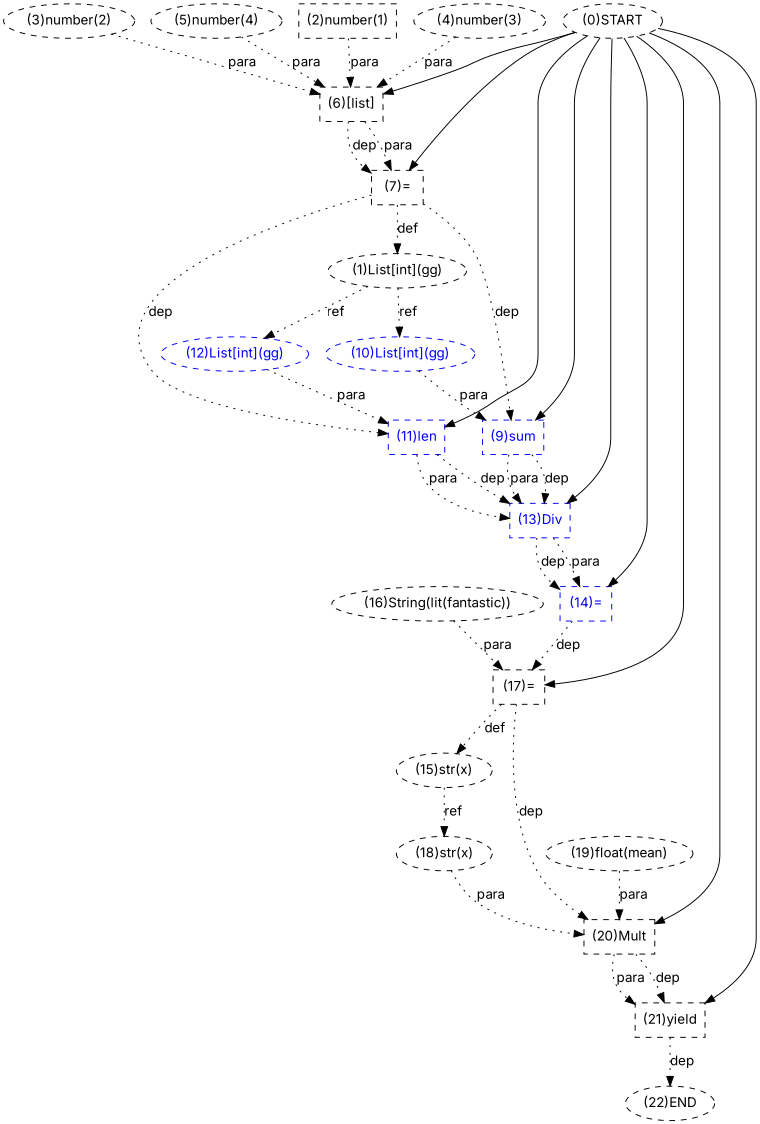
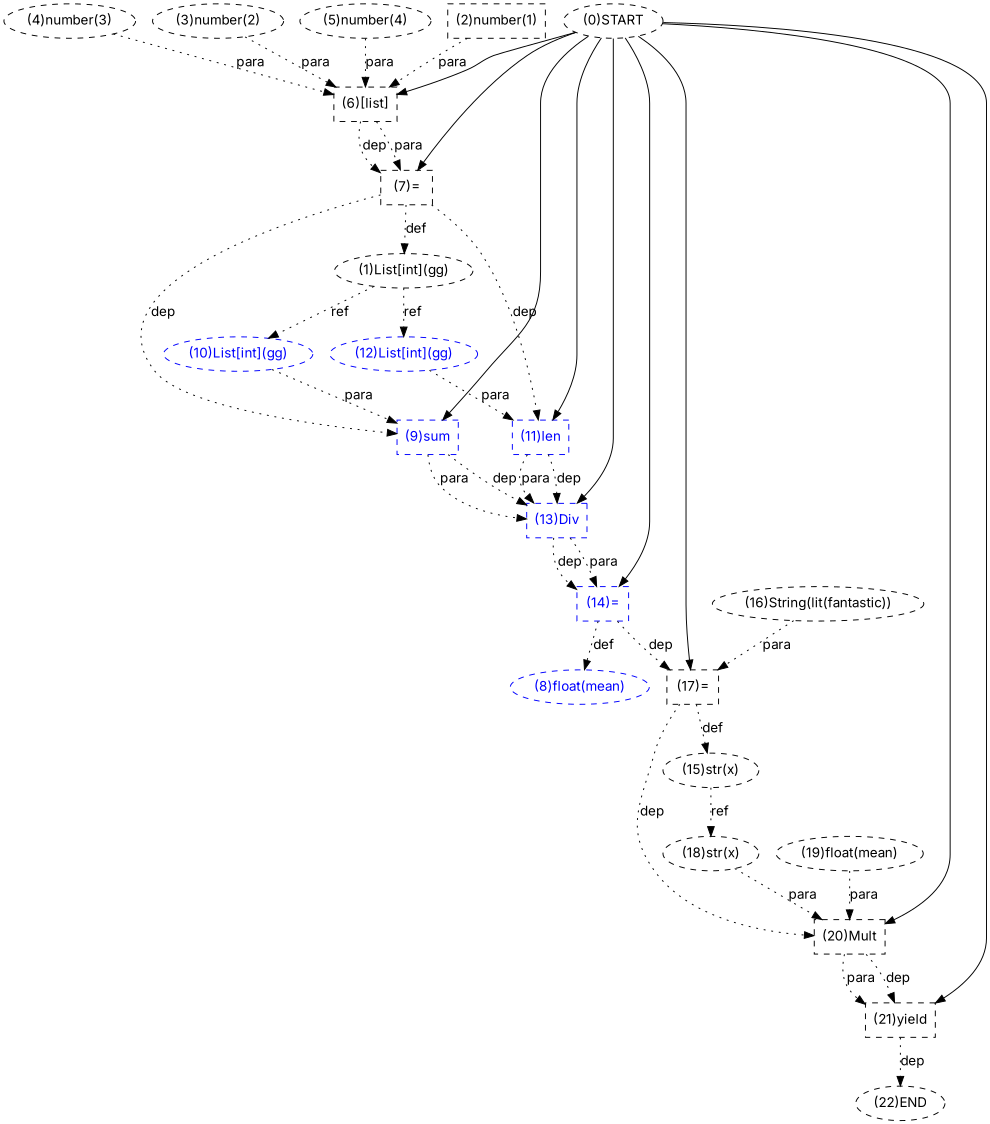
none -> (580, 687)
